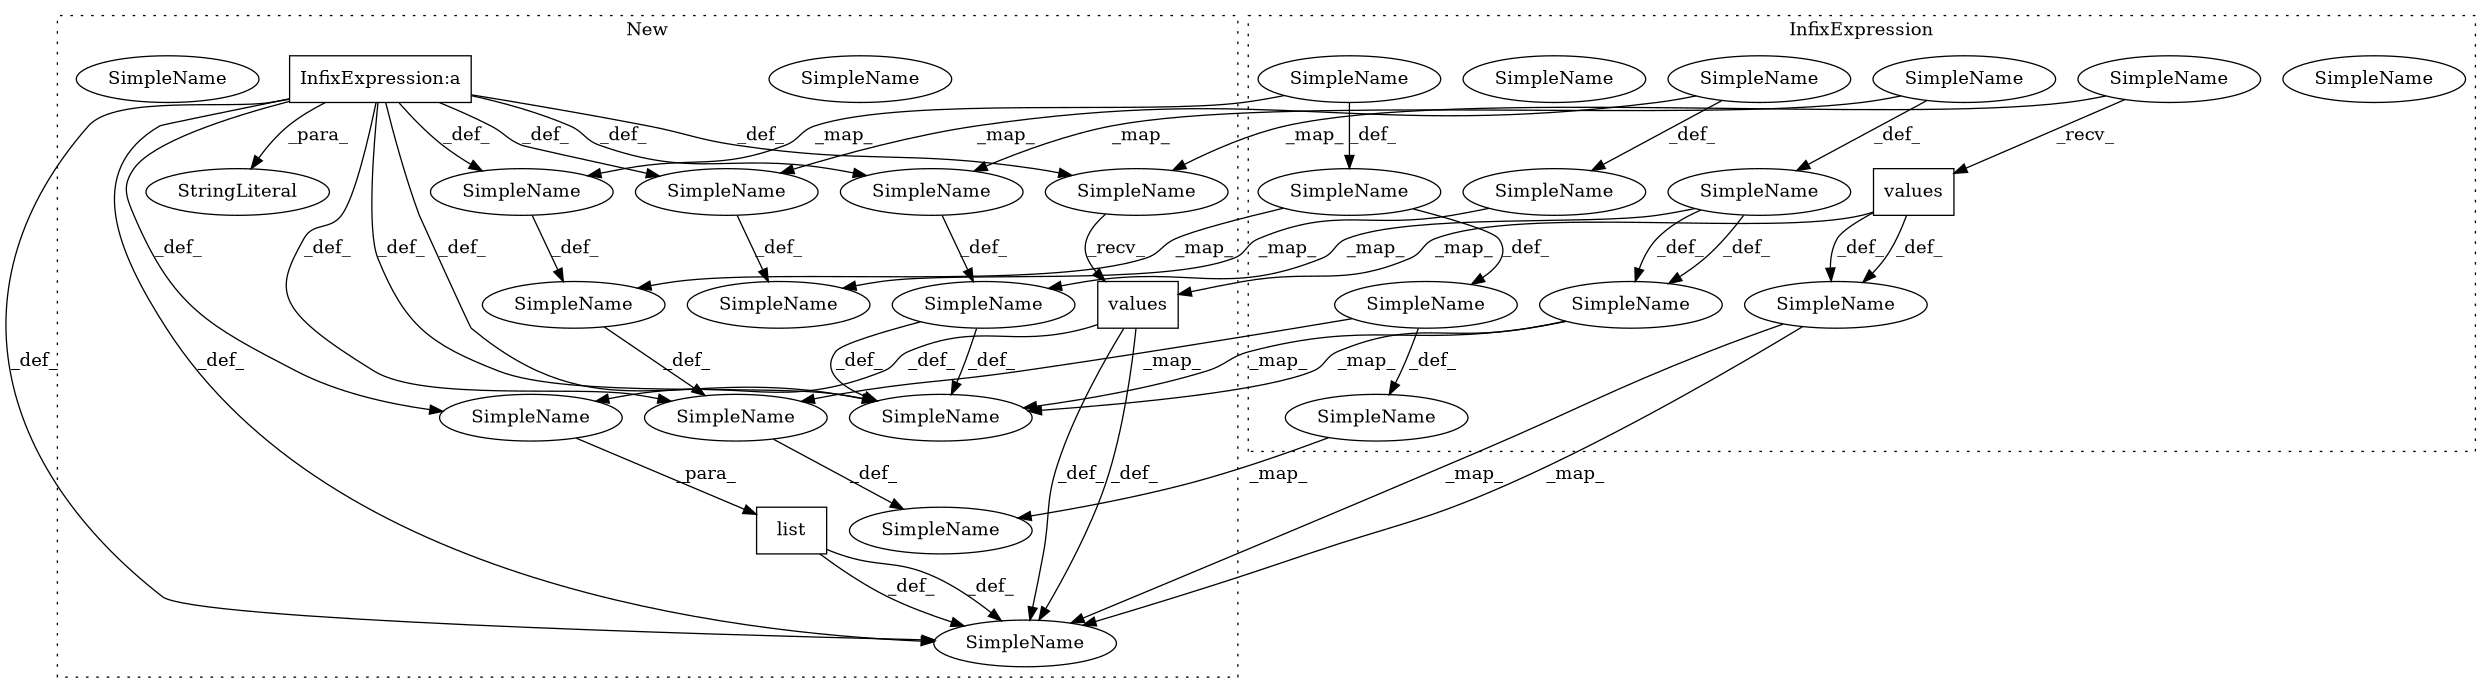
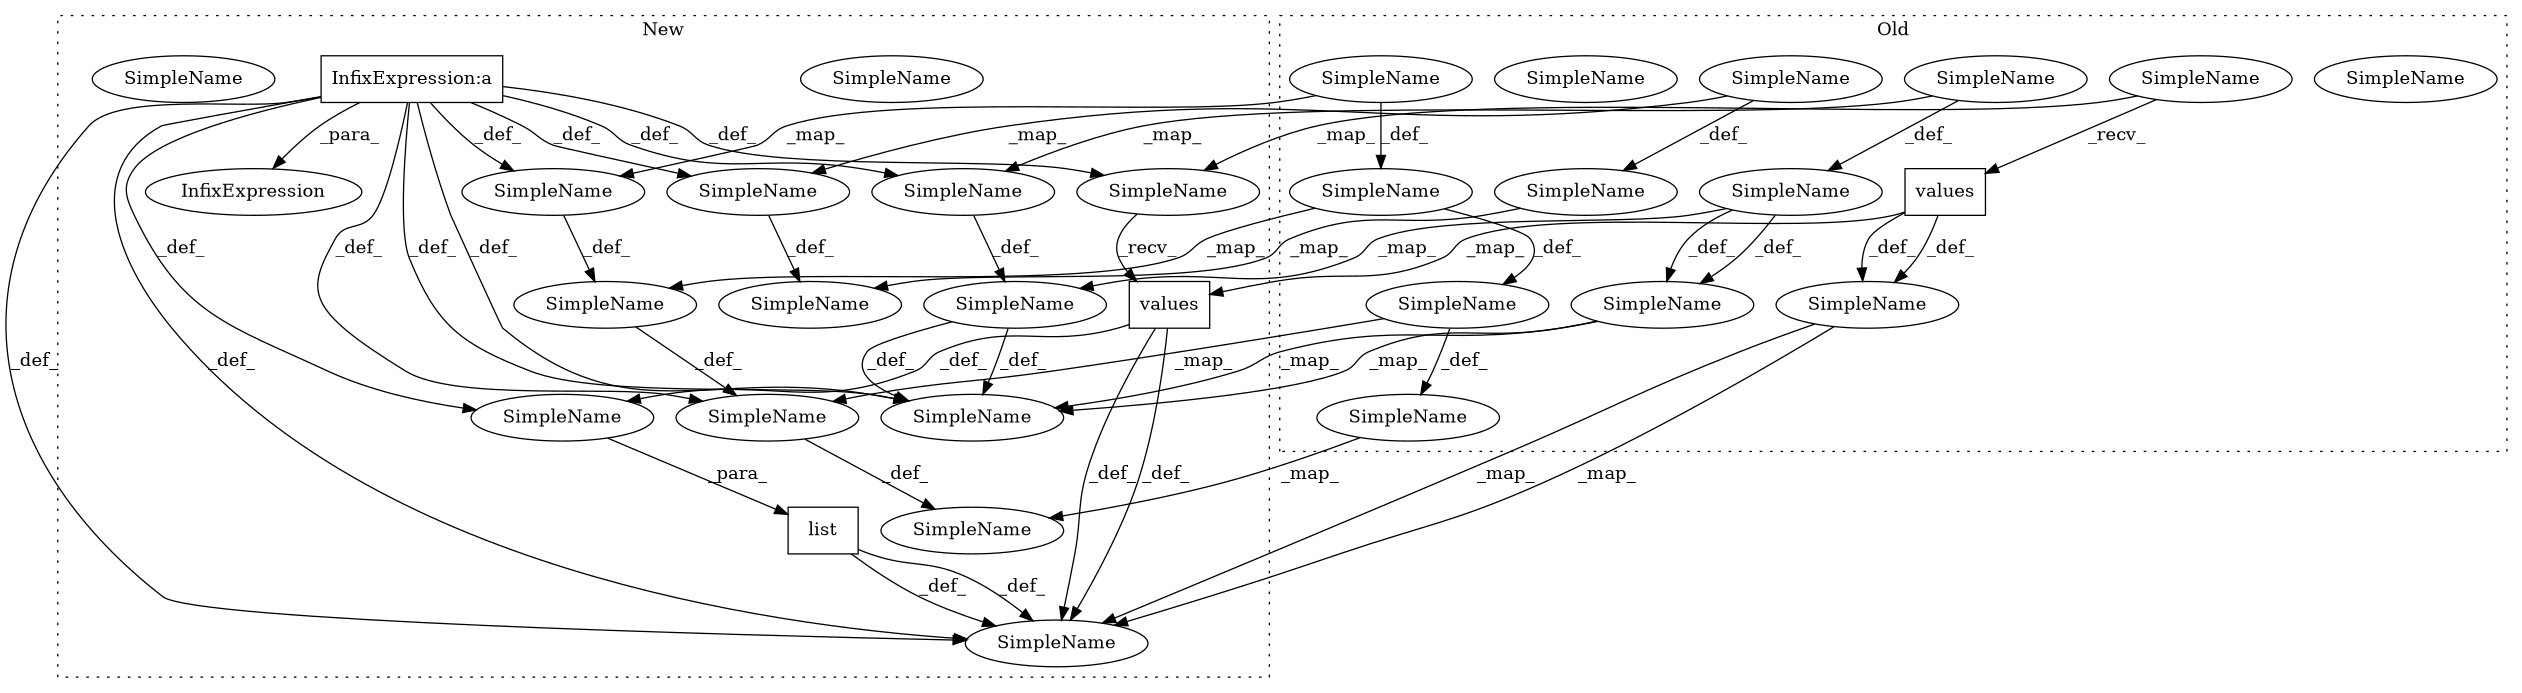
(1862, 30) -> (1893, 30)
(238, 192) -> (254, 192)
